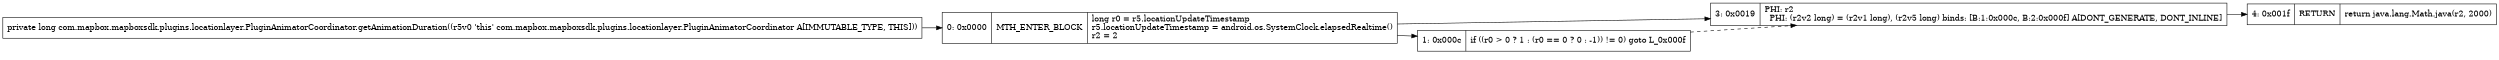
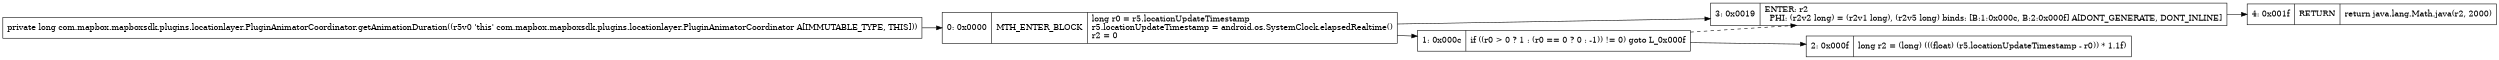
(1781, 10) -> (1788, 10)
(1105, 36) -> (1105, 36)
none -> (1969, 46)
